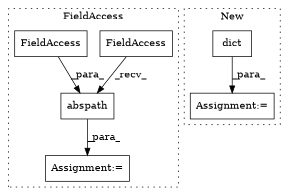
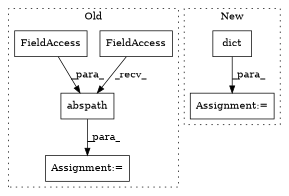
(94, 17) -> (94, 17)
